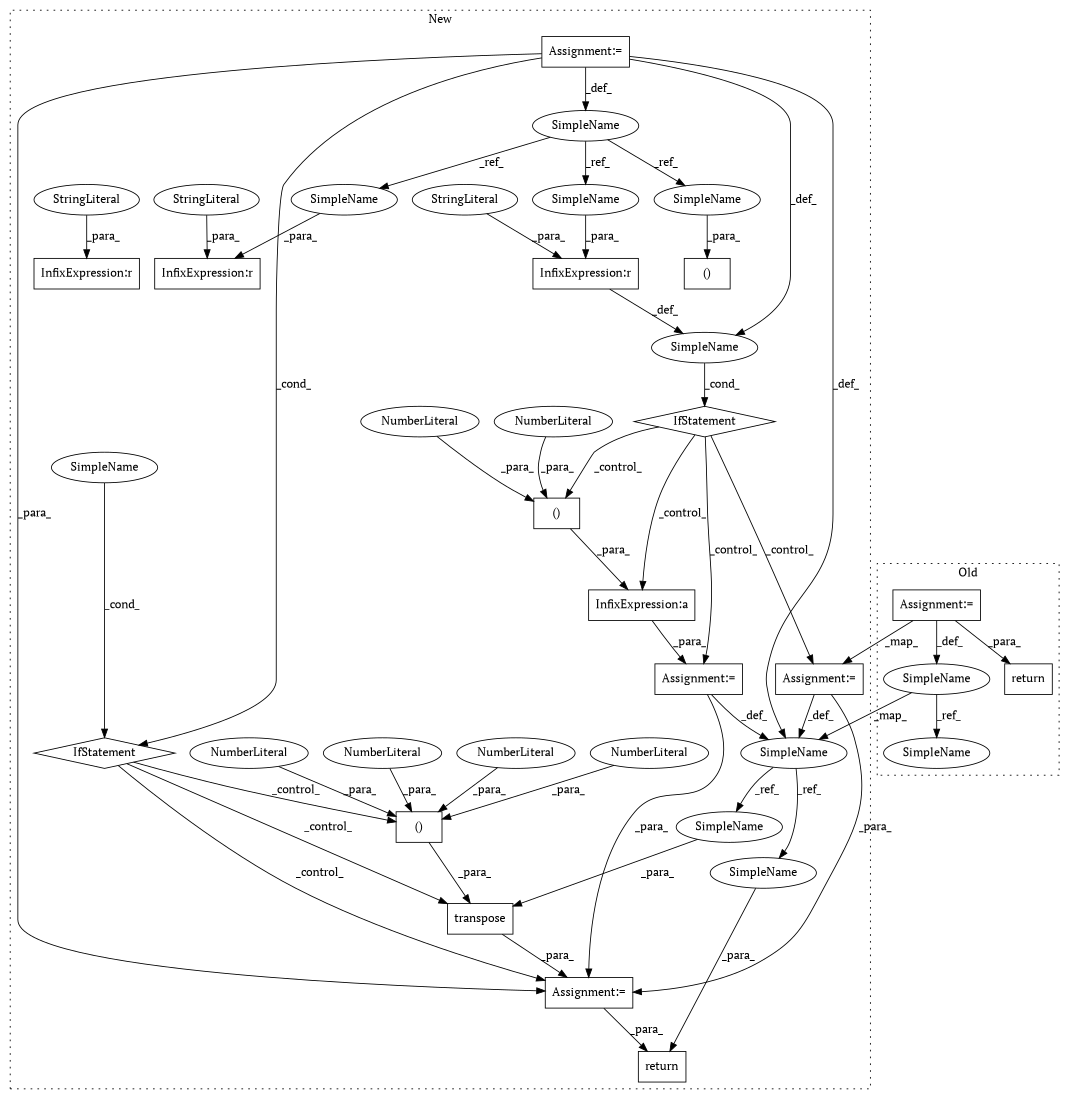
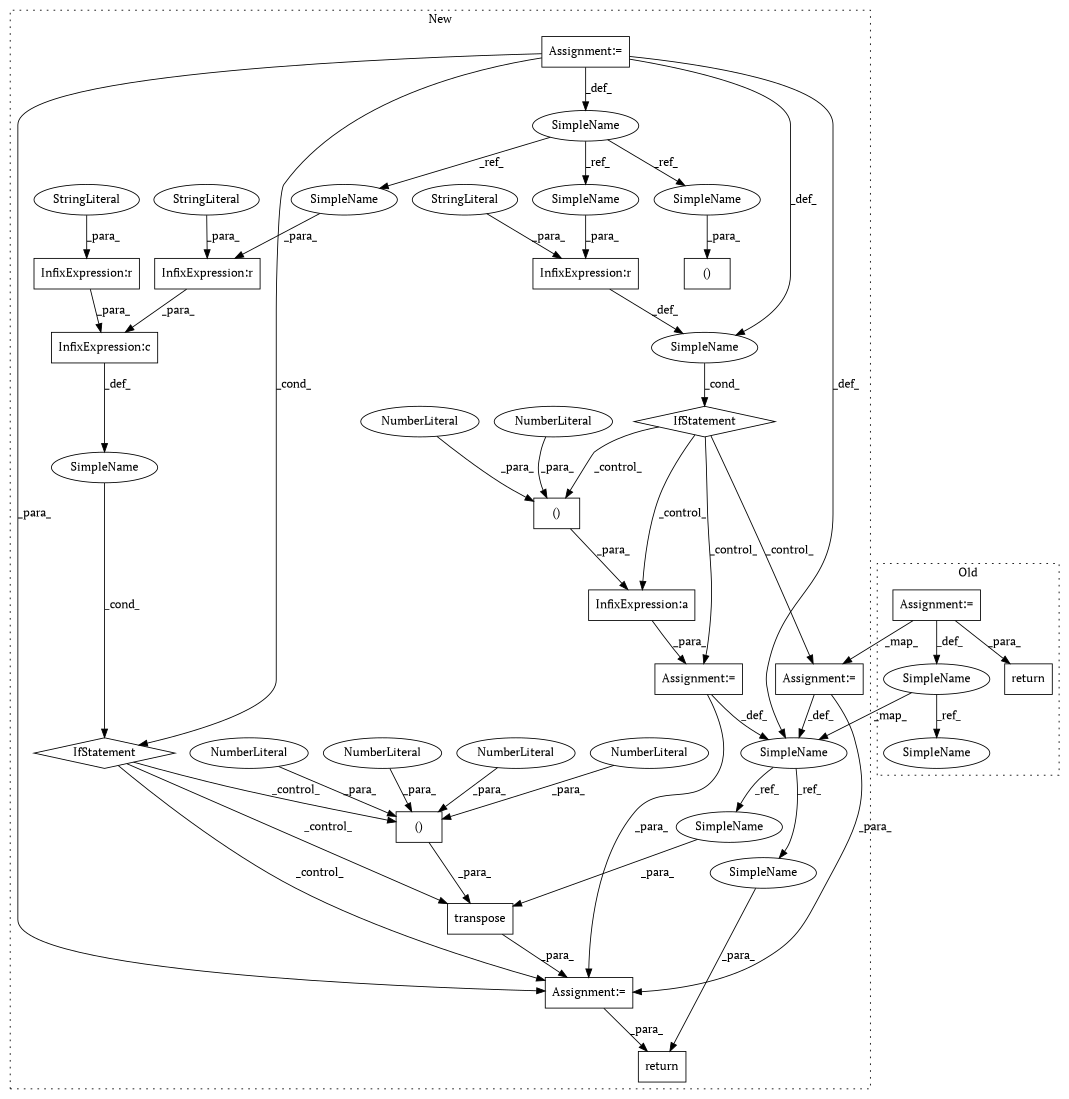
none -> (105, 348)
